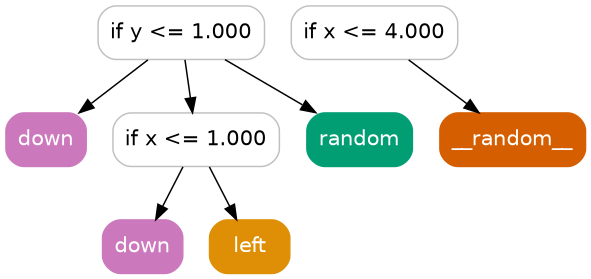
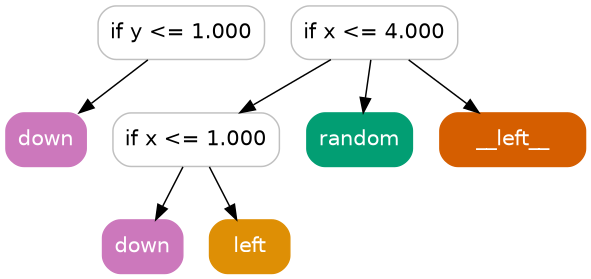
(188, 79) -> (292, 82)
(264, 82) -> (368, 79)
(513, 140) -> (513, 140)
